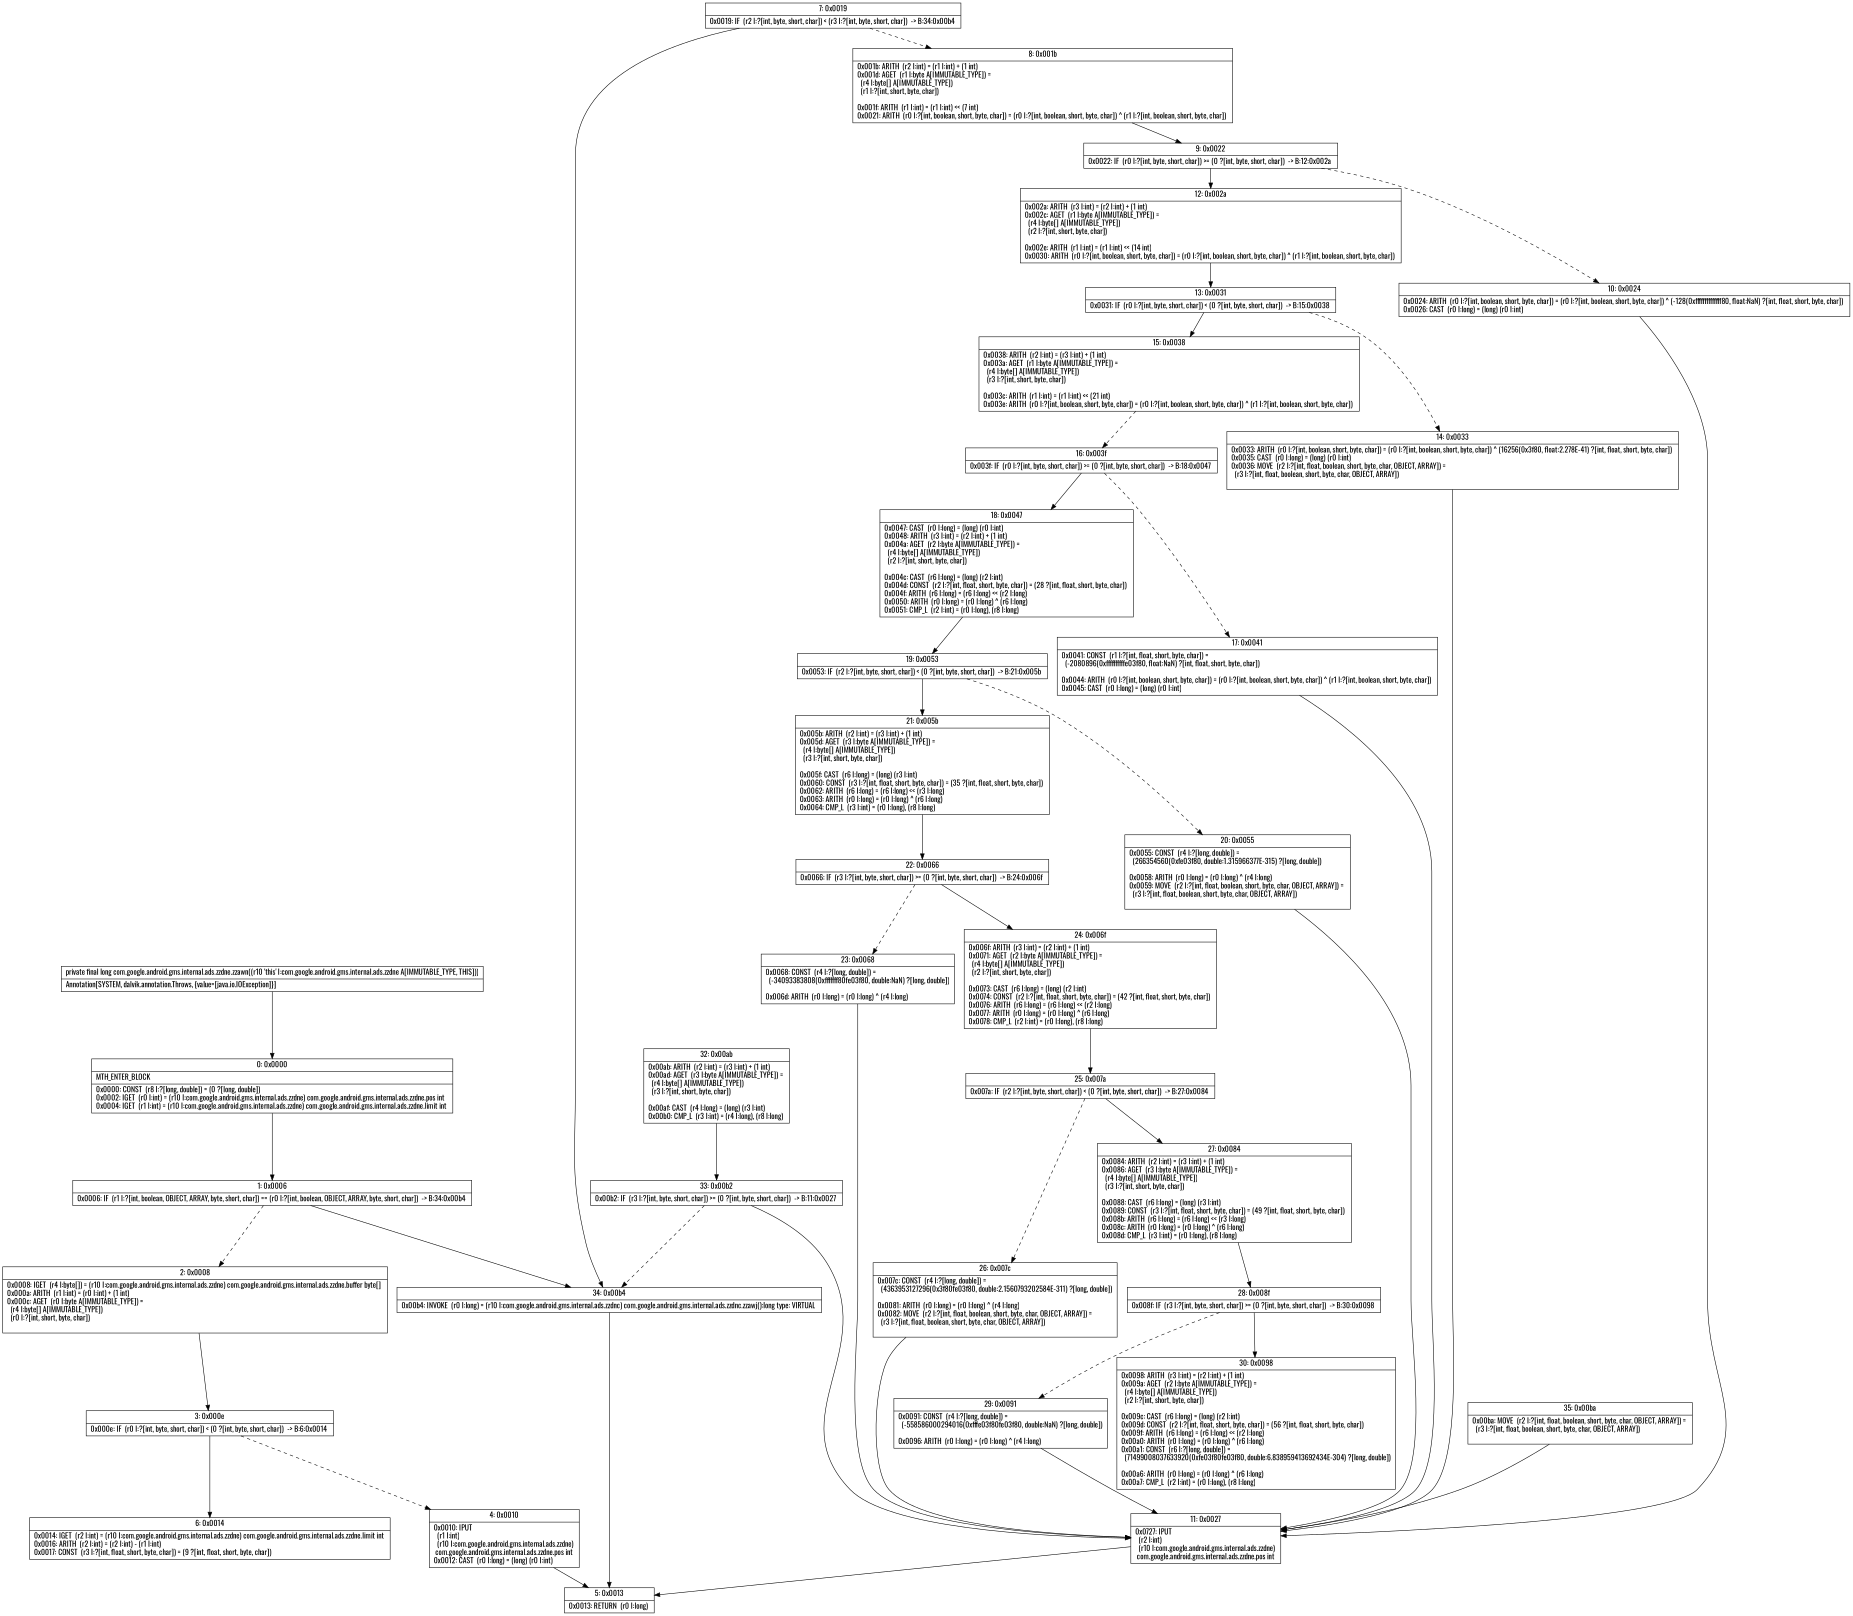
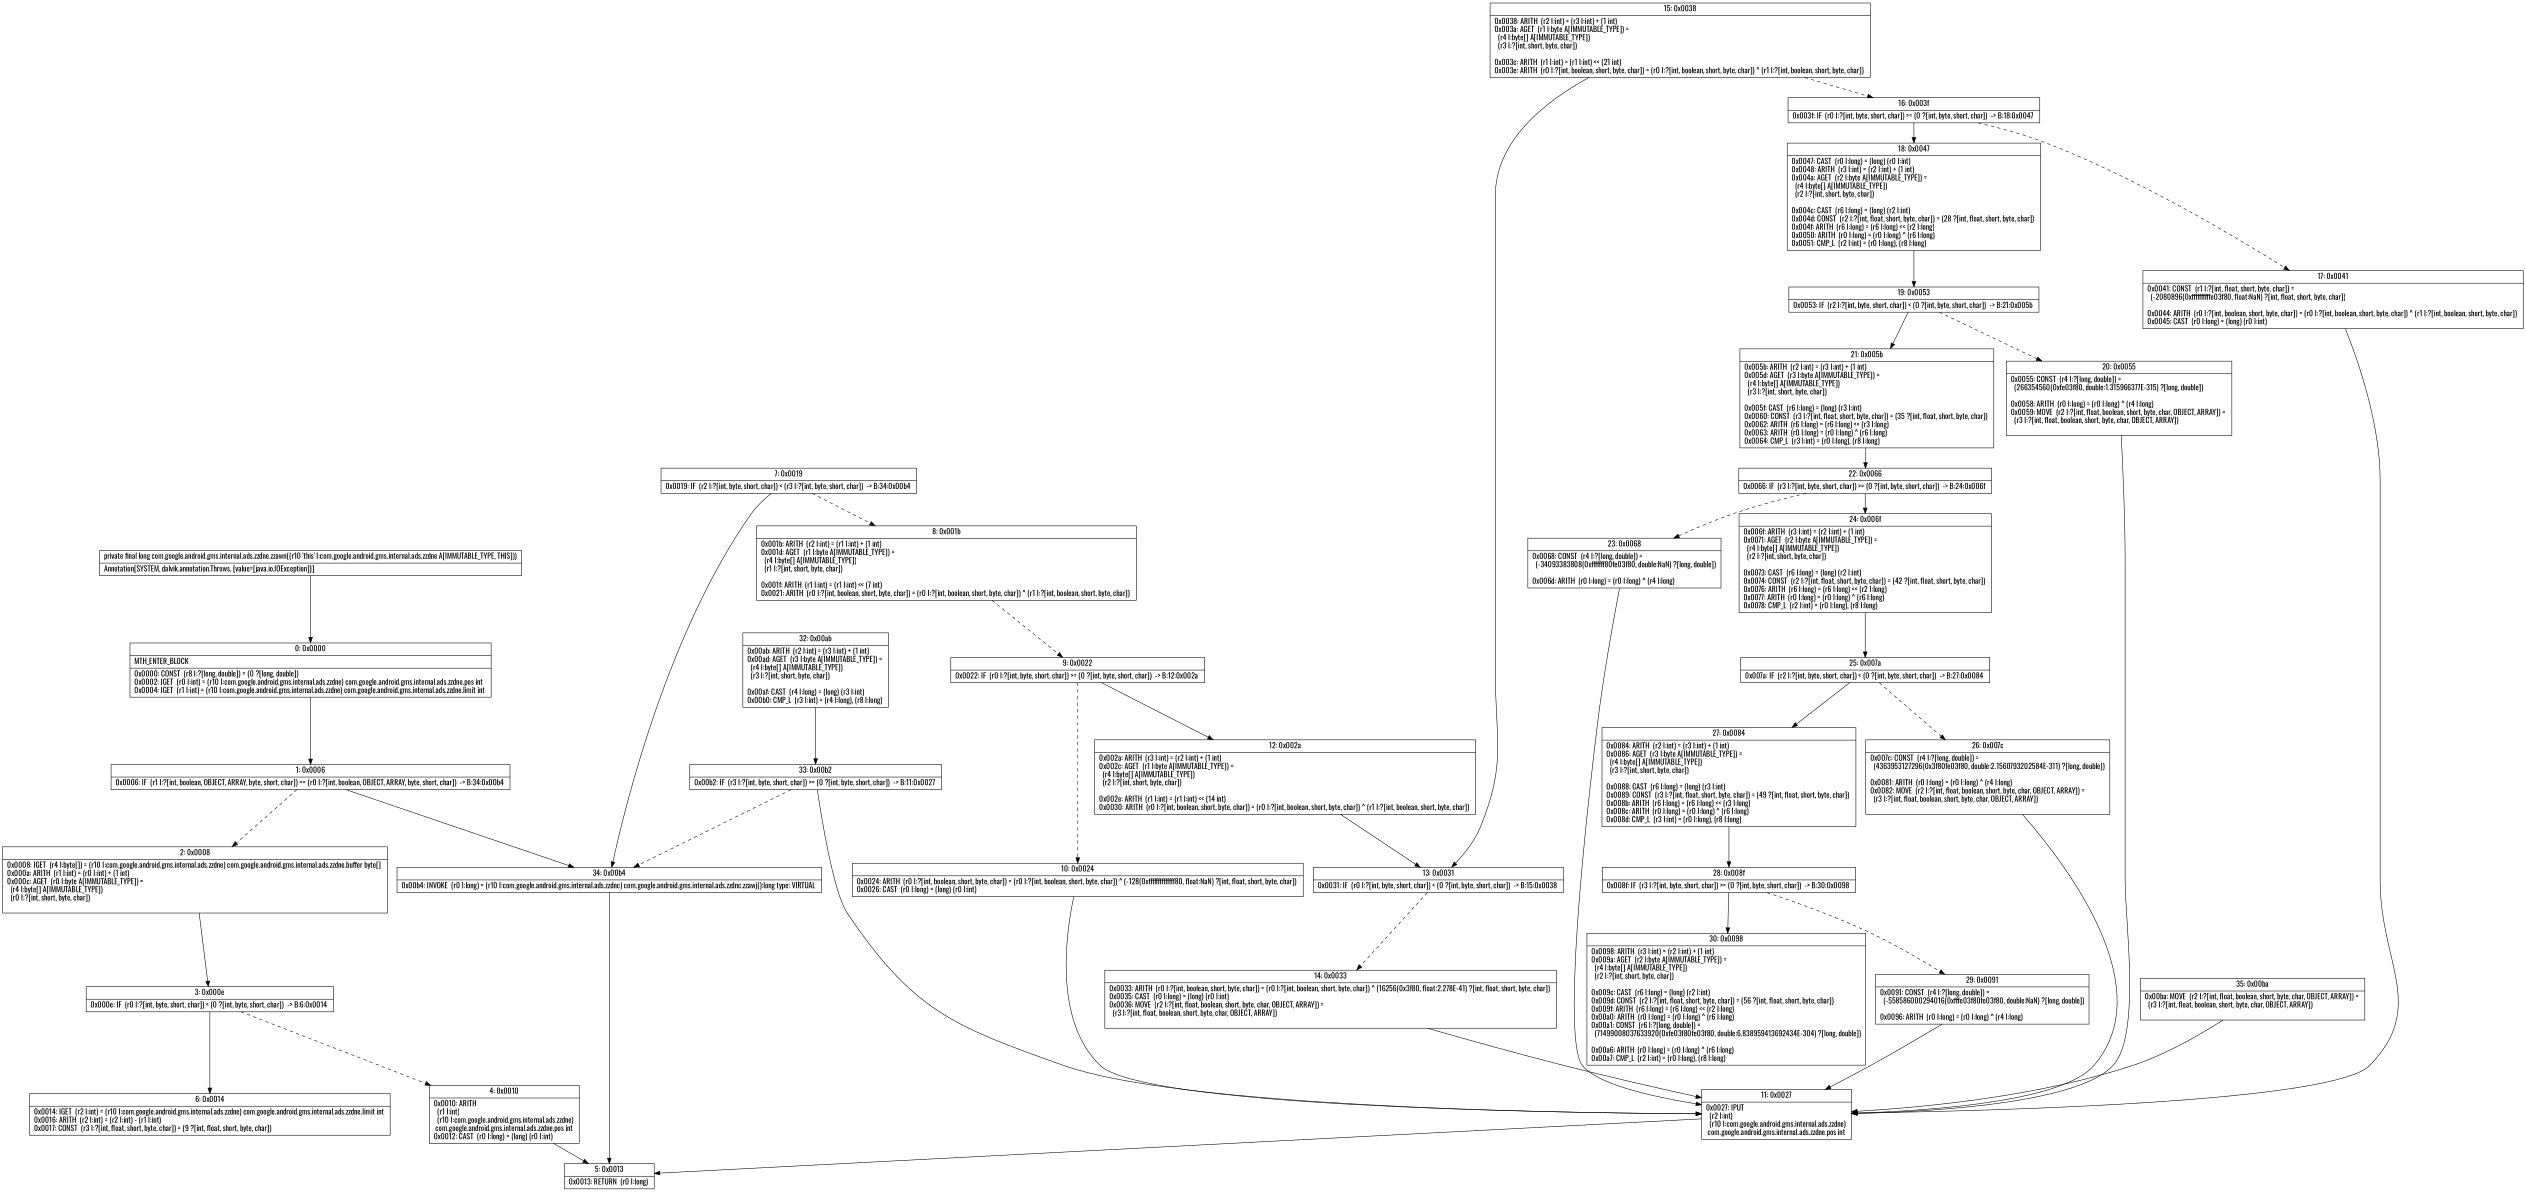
(1154, 132) -> (1025, 627)
(1198, 322) -> (1495, 455)
(455, 1528) -> (457, 1104)
(1155, 1532) -> (1727, 1108)
